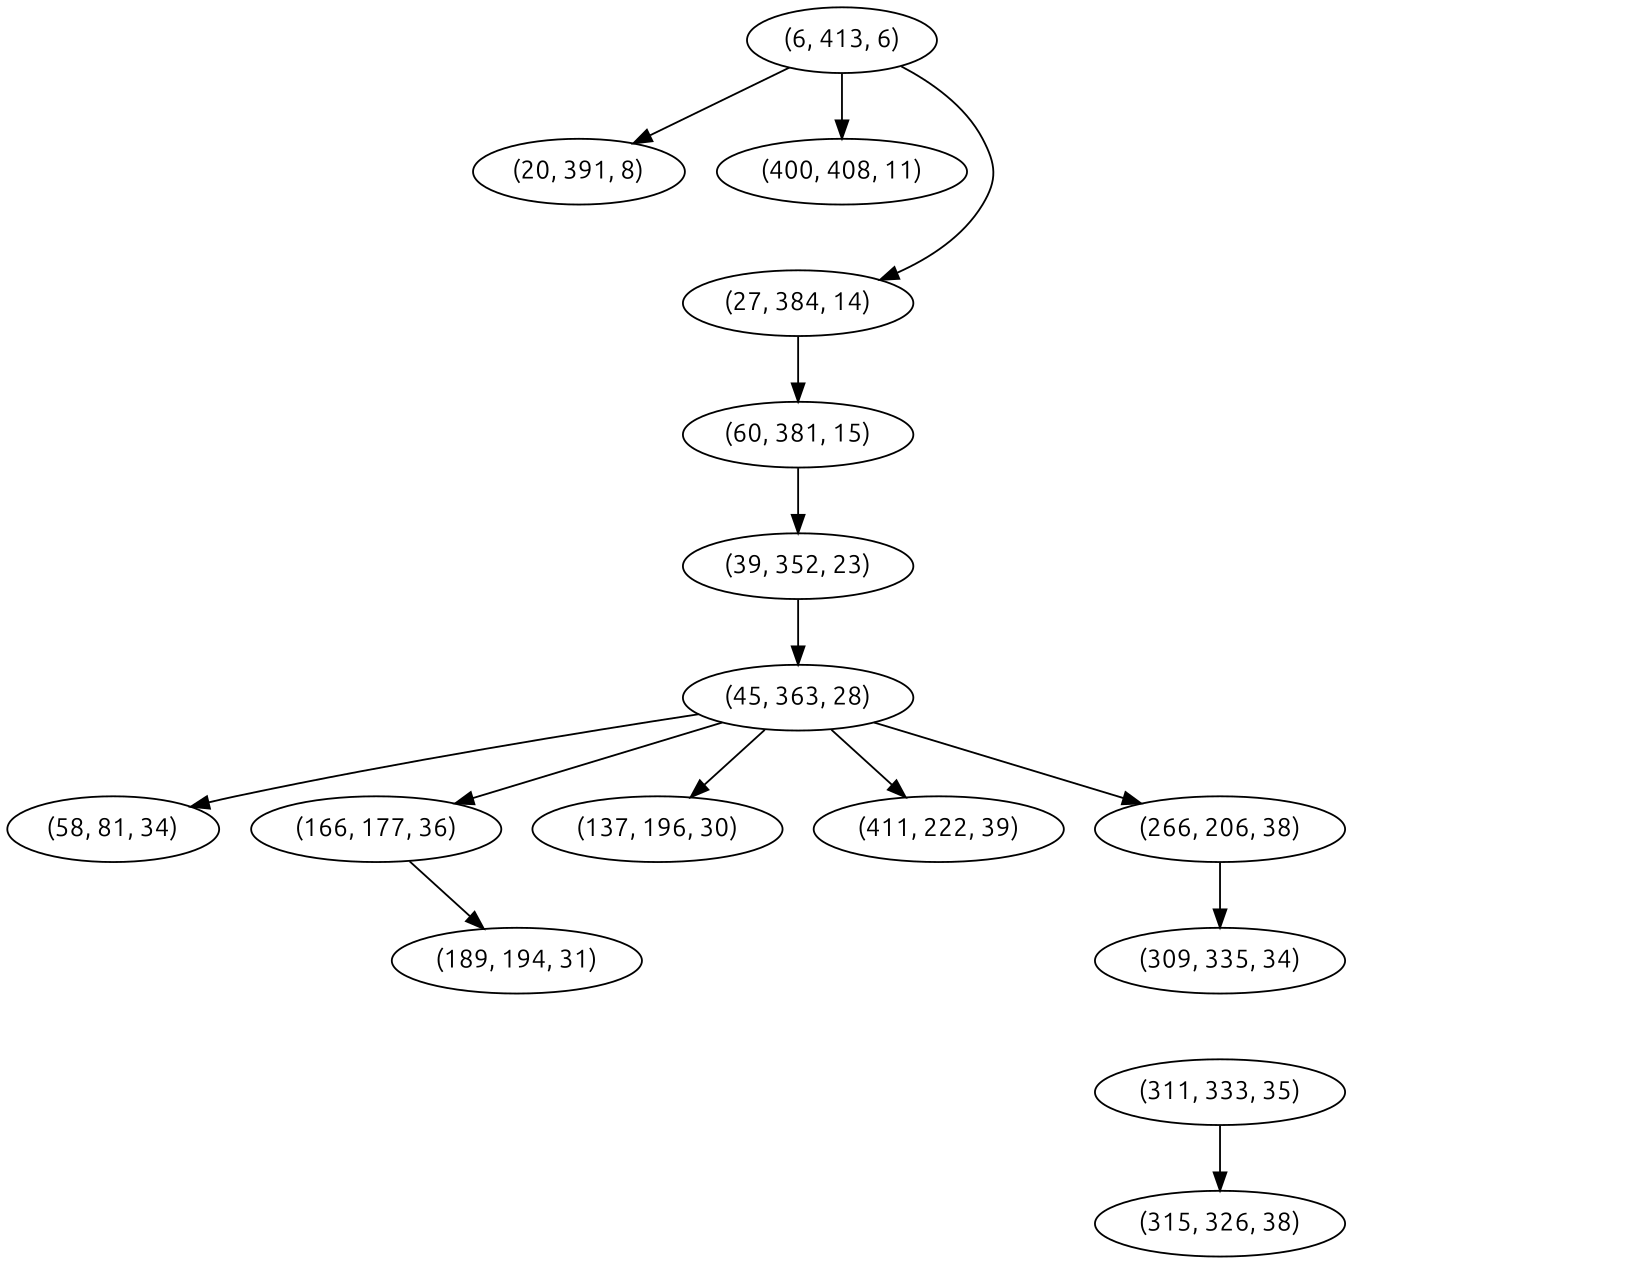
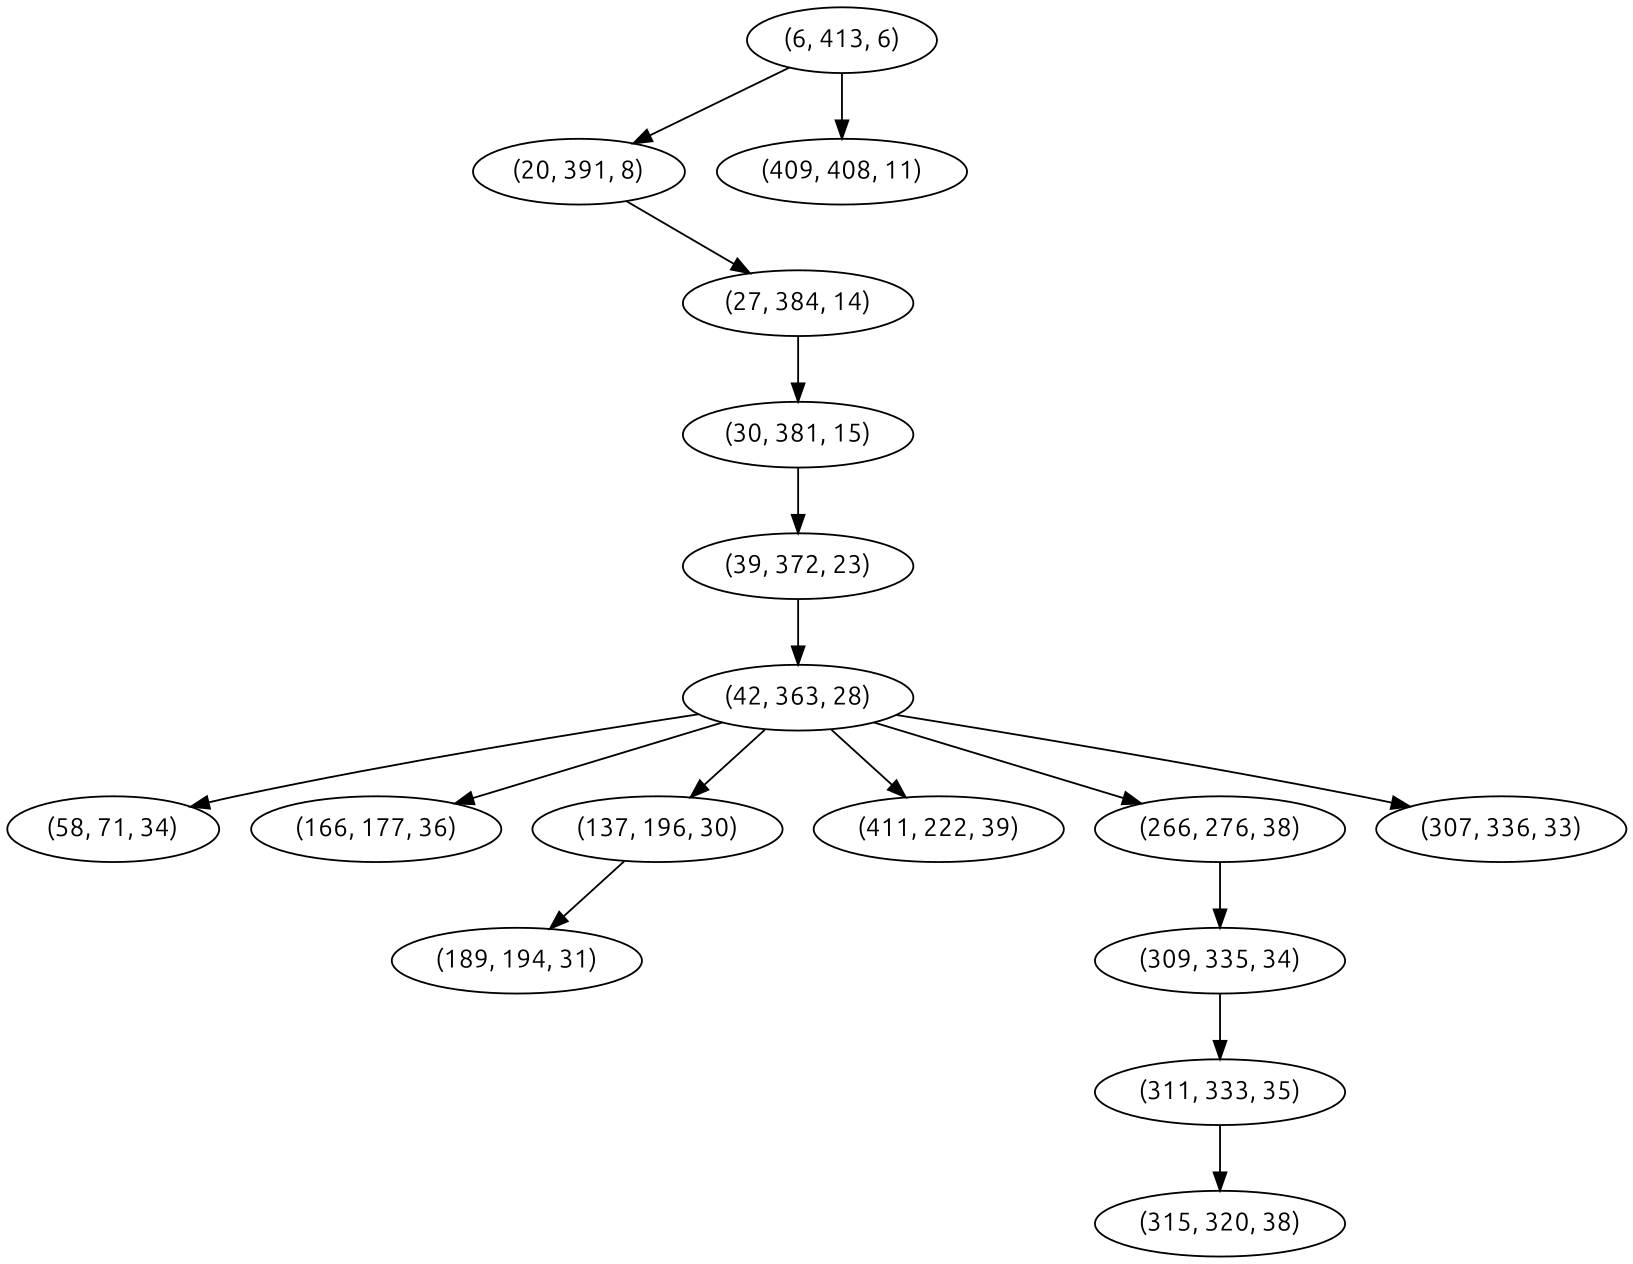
(842, 172) -> (842, 172)
(993, 172) -> (680, 233)
(798, 435) -> (798, 435)
(798, 566) -> (798, 566)
(798, 698) -> (798, 698)
(113, 829) -> (113, 829)
(1220, 829) -> (1220, 829)
none -> (1501, 829)
(440, 889) -> (594, 889)
none -> (1220, 1017)
(1220, 1224) -> (1220, 1224)
